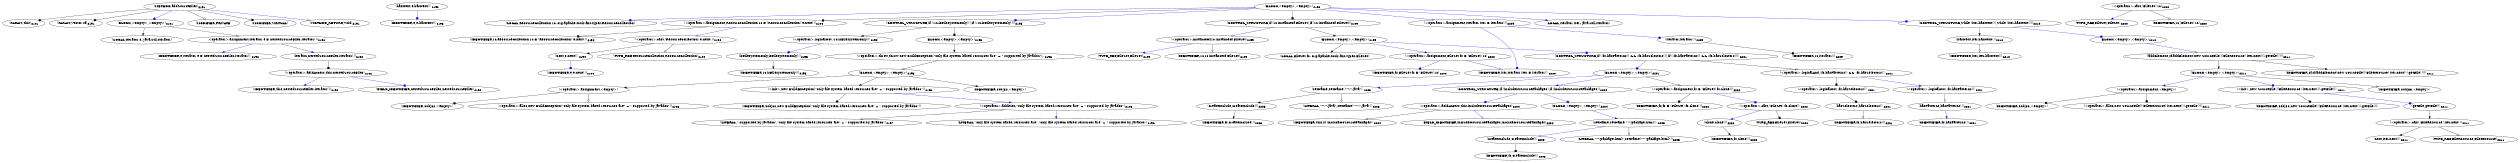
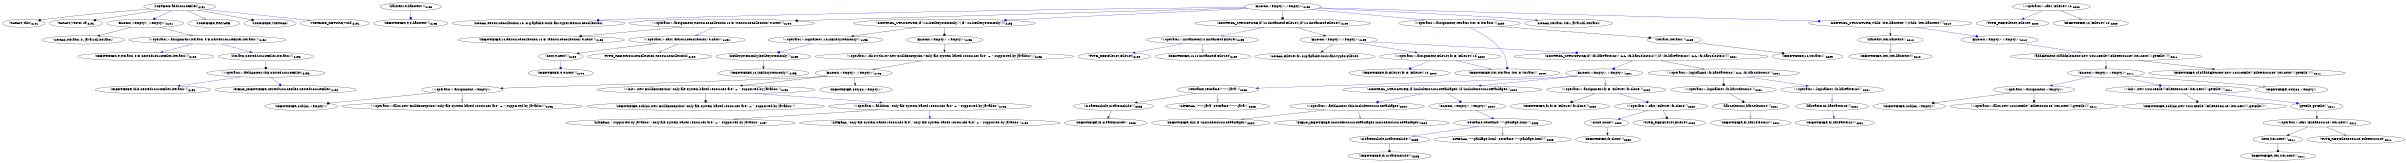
(1583, 32) -> (1573, 32)
none -> (2278, 156)
